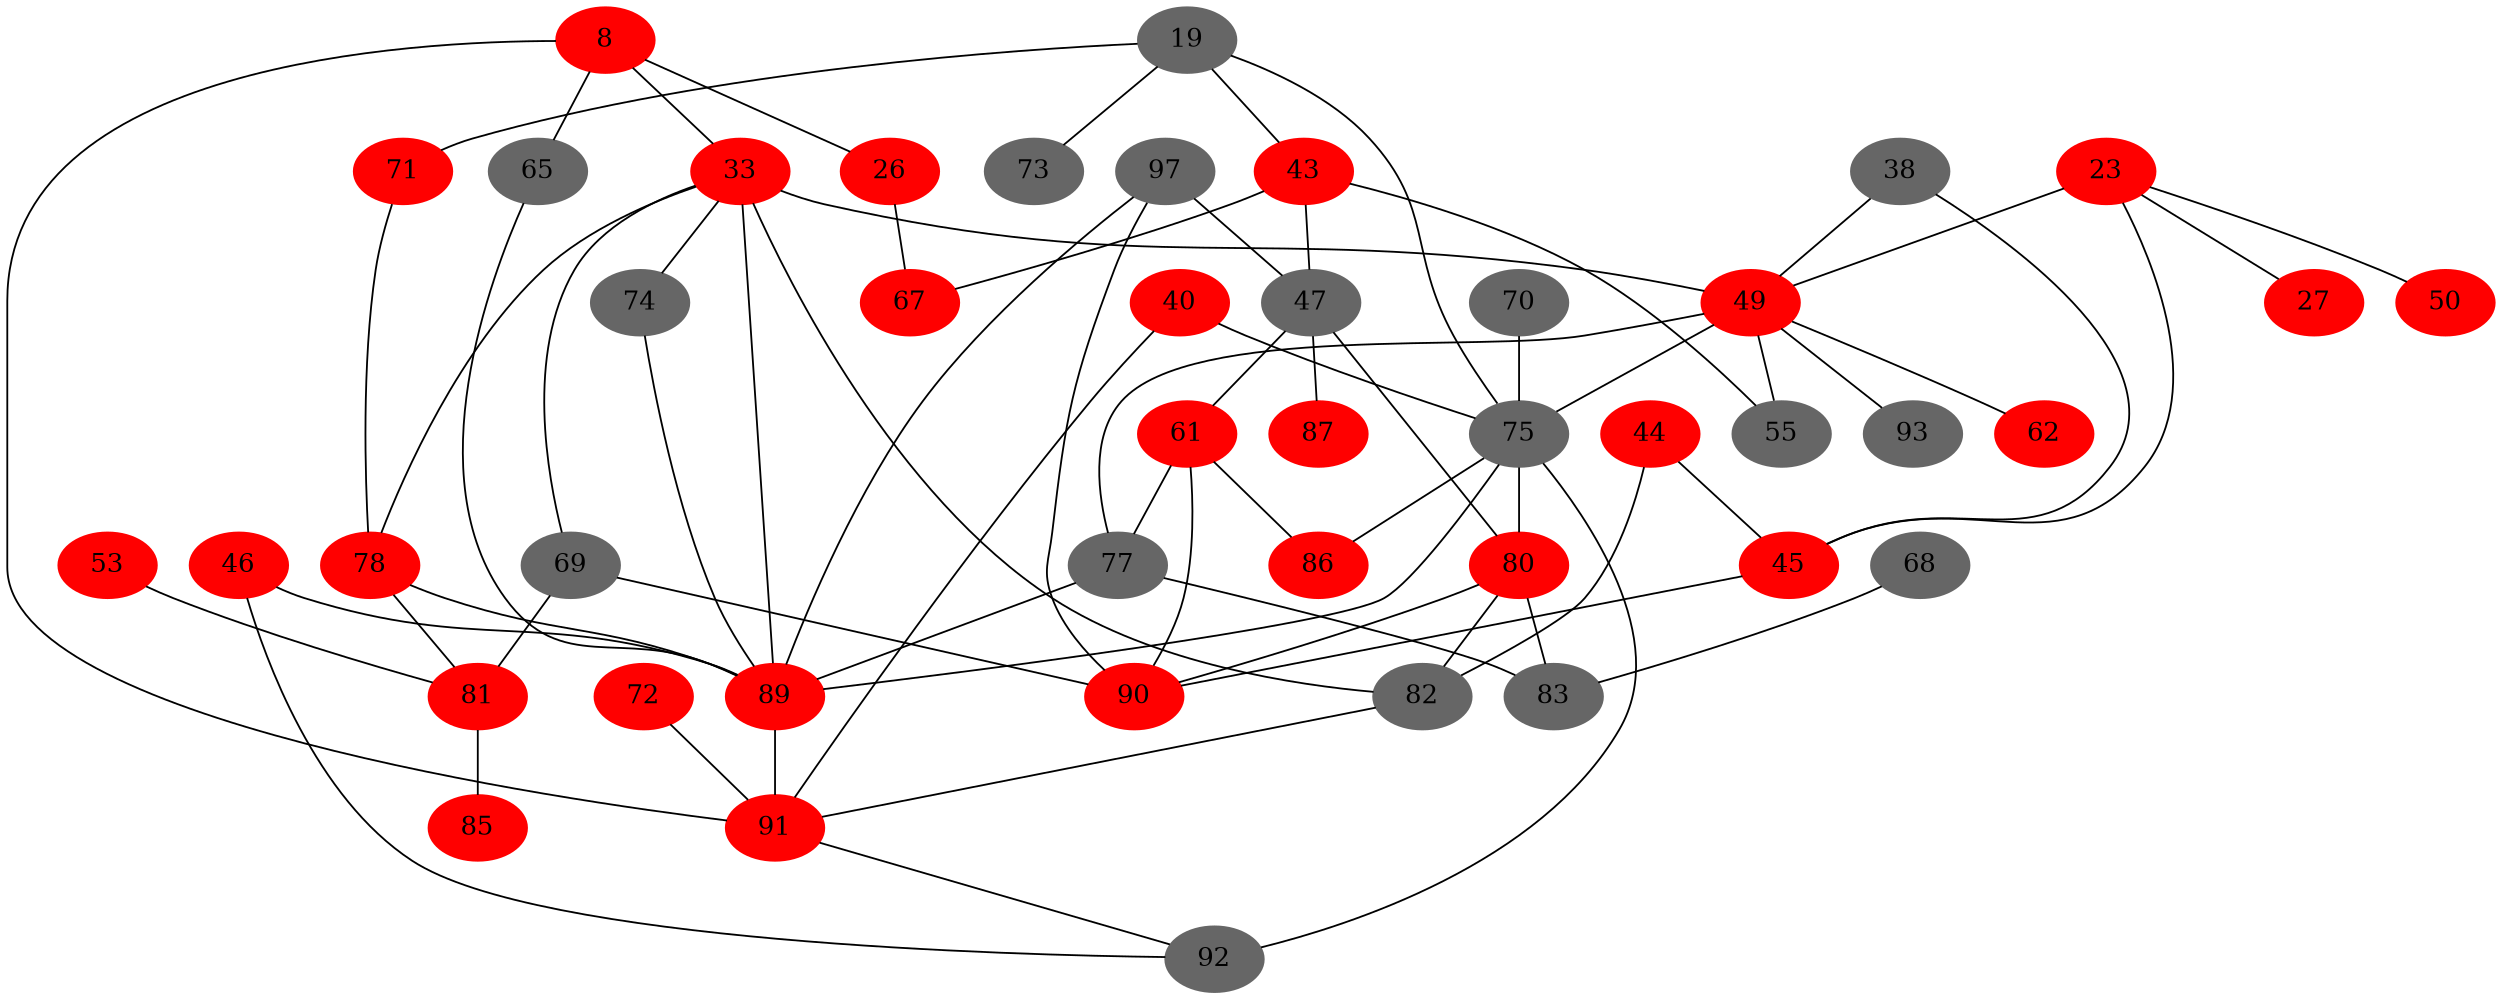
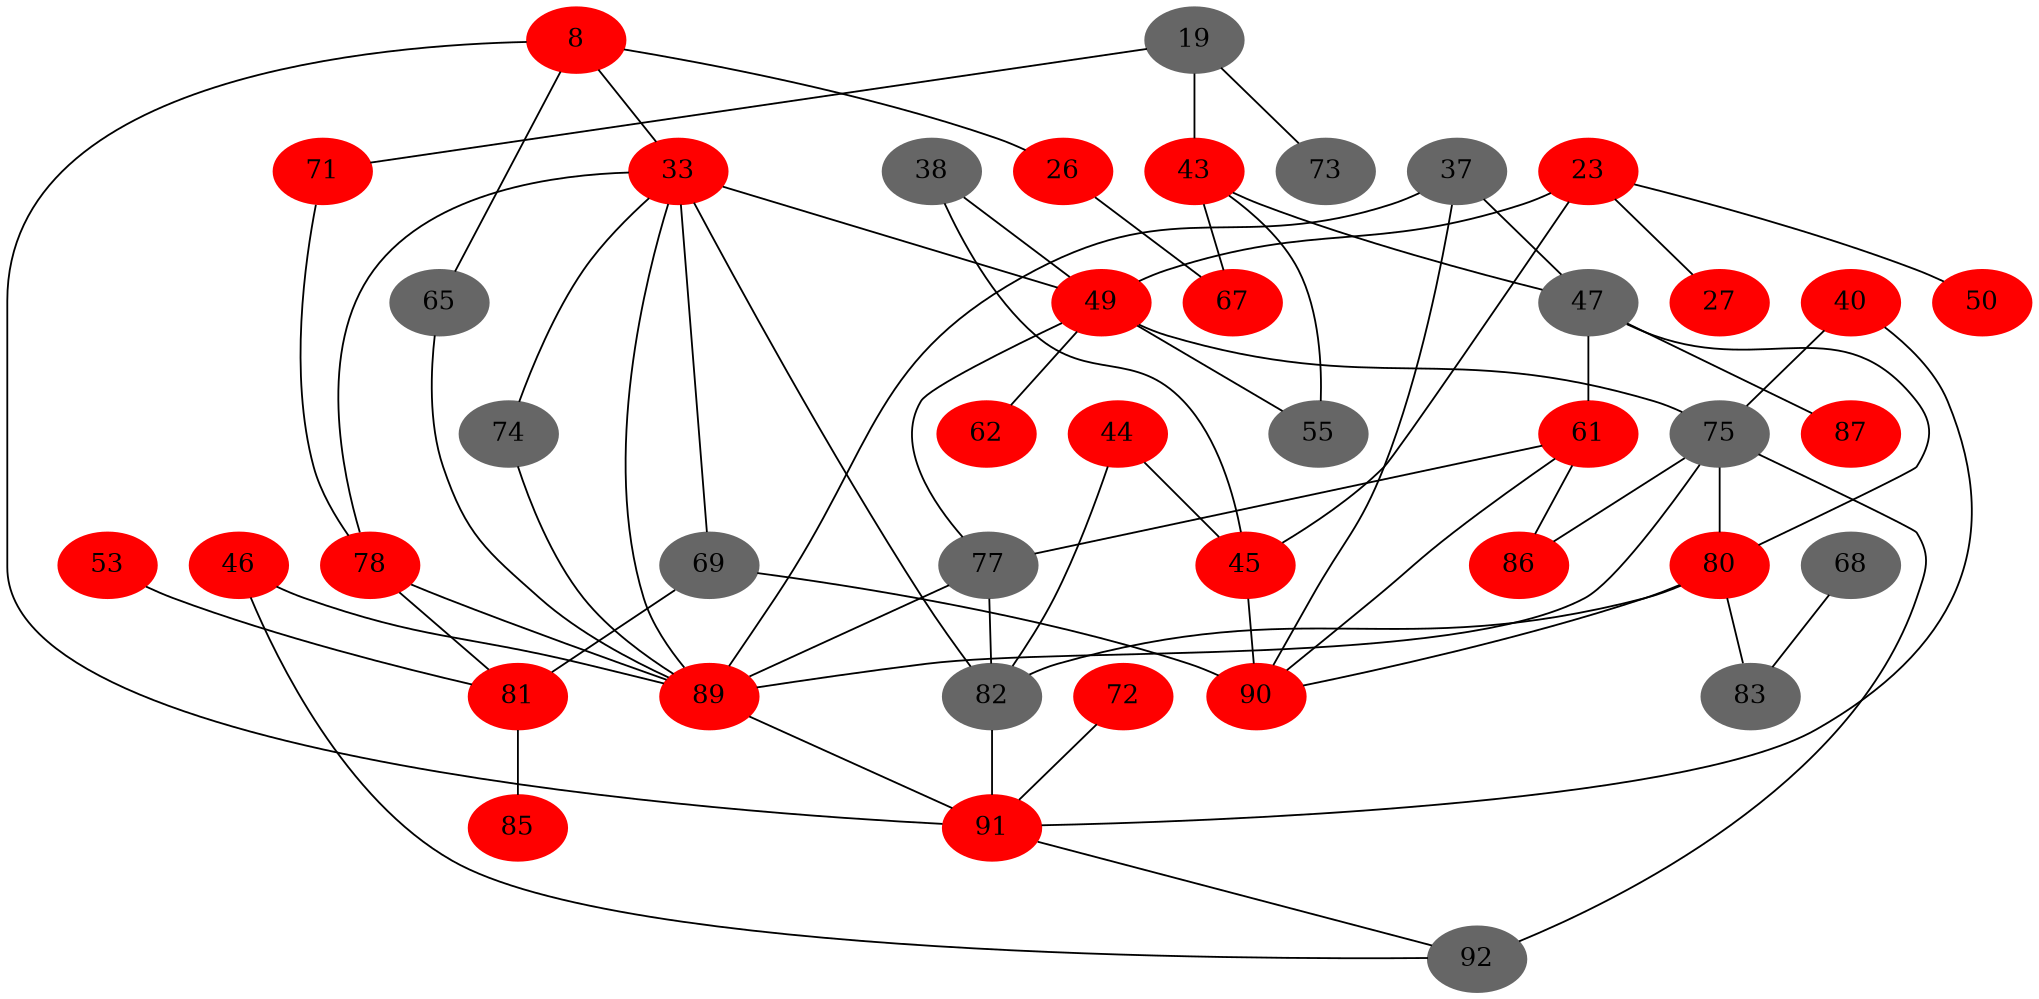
(1165, 171) -> (1457, 171)
(1402, 184) -> none
(1519, 303) -> none
(1913, 434) -> none
(1385, 633) -> (990, 631)
